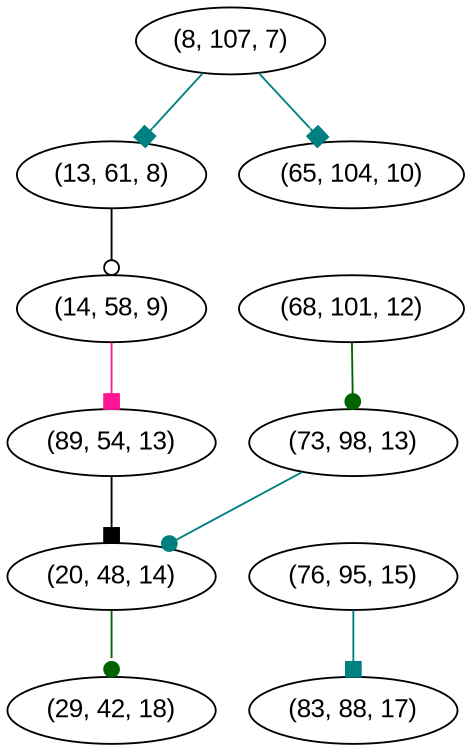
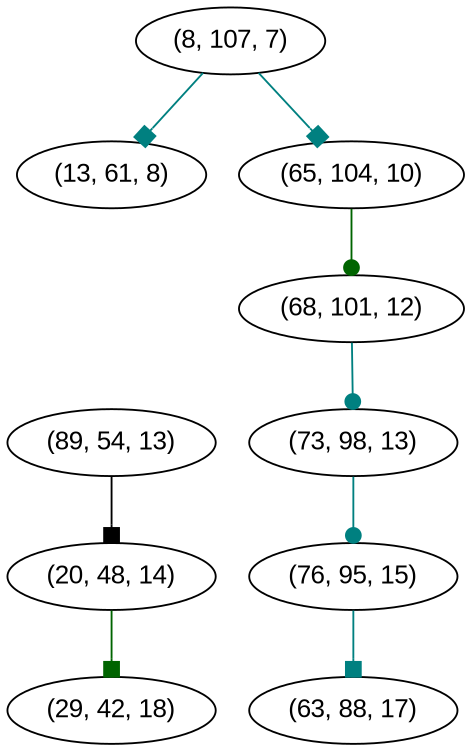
none -> (351, 234)
(112, 309) -> none
(352, 368) -> (352, 368)
(239, 506) -> (353, 502)
(112, 634) -> (112, 634)
(353, 710) -> (353, 710)
